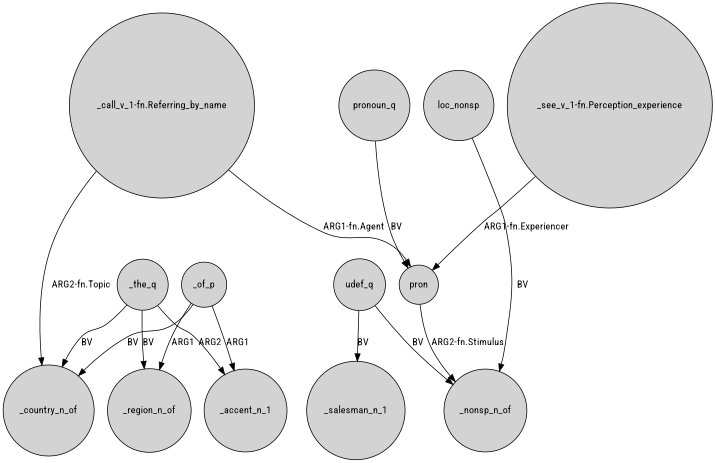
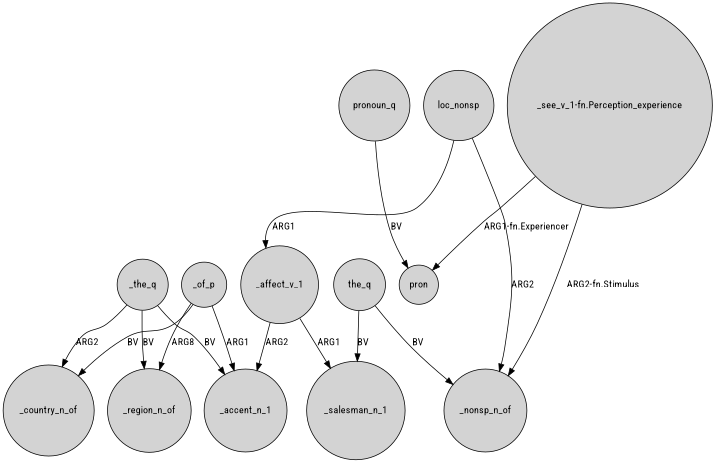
(162, 105) -> none
none -> (280, 285)
(360, 285) -> (360, 285)
(523, 285) -> (523, 285)
(87, 343) -> (87, 343)
(183, 343) -> (183, 343)
(210, 343) -> (210, 343)
(429, 343) -> (552, 289)
